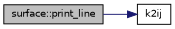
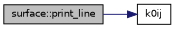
(154, 14) -> (154, 14)
